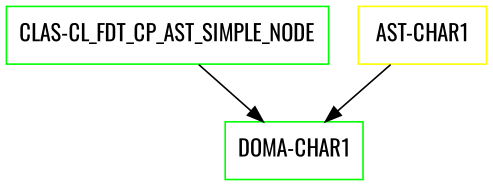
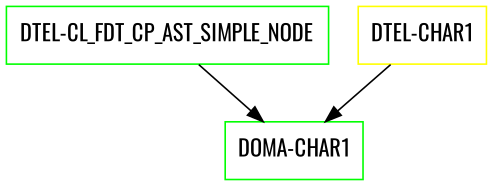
(167, 35) -> (167, 35)
(422, 35) -> (422, 35)
